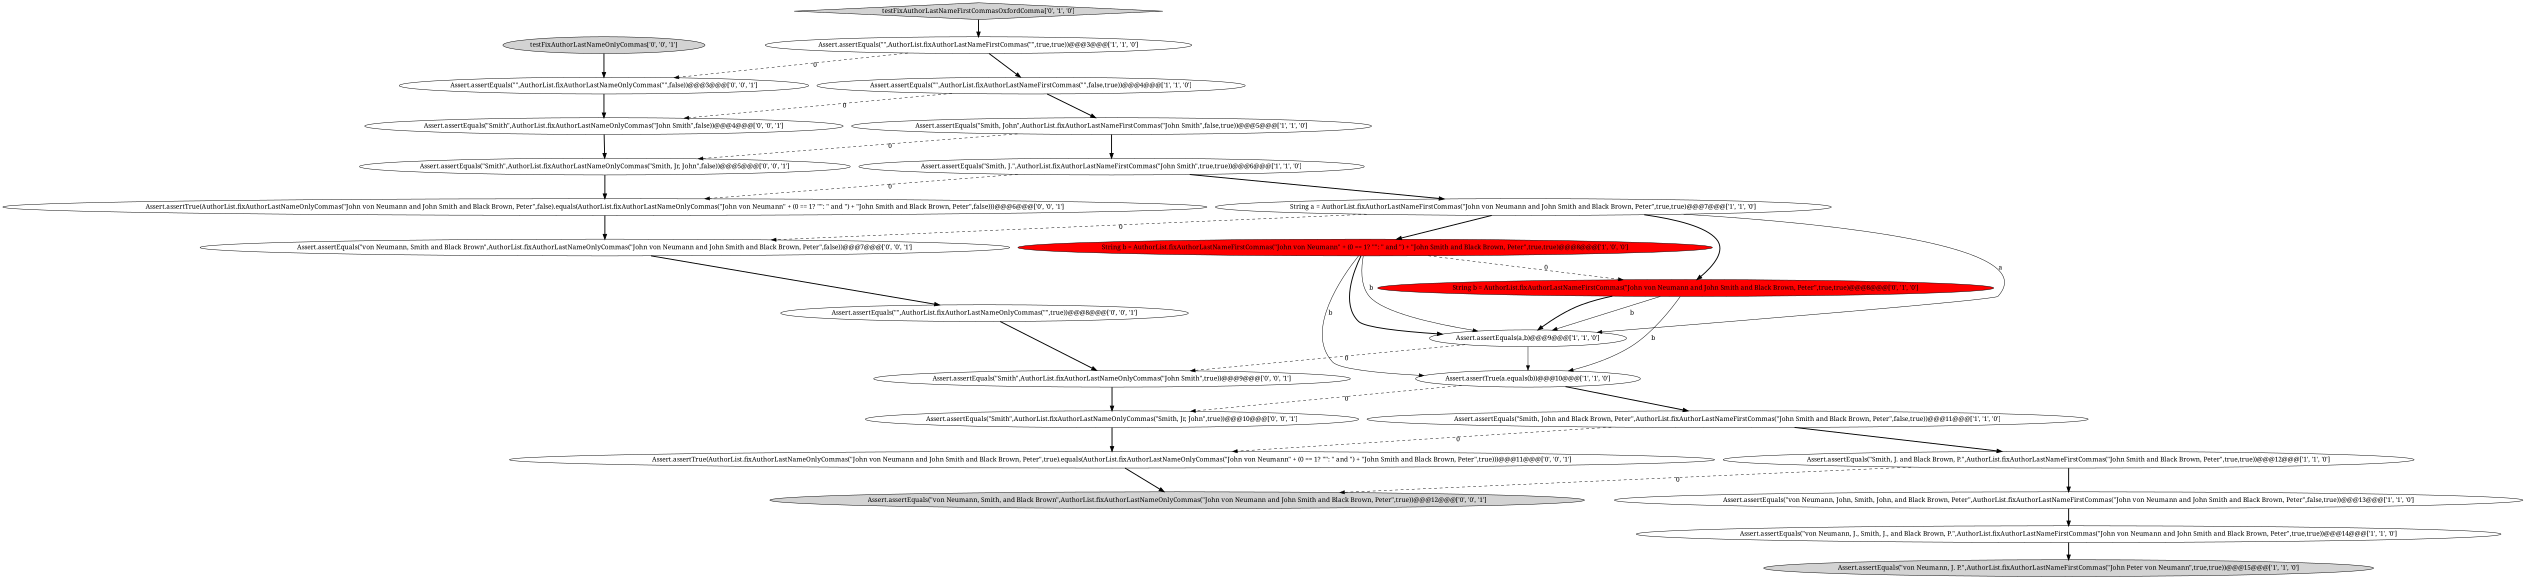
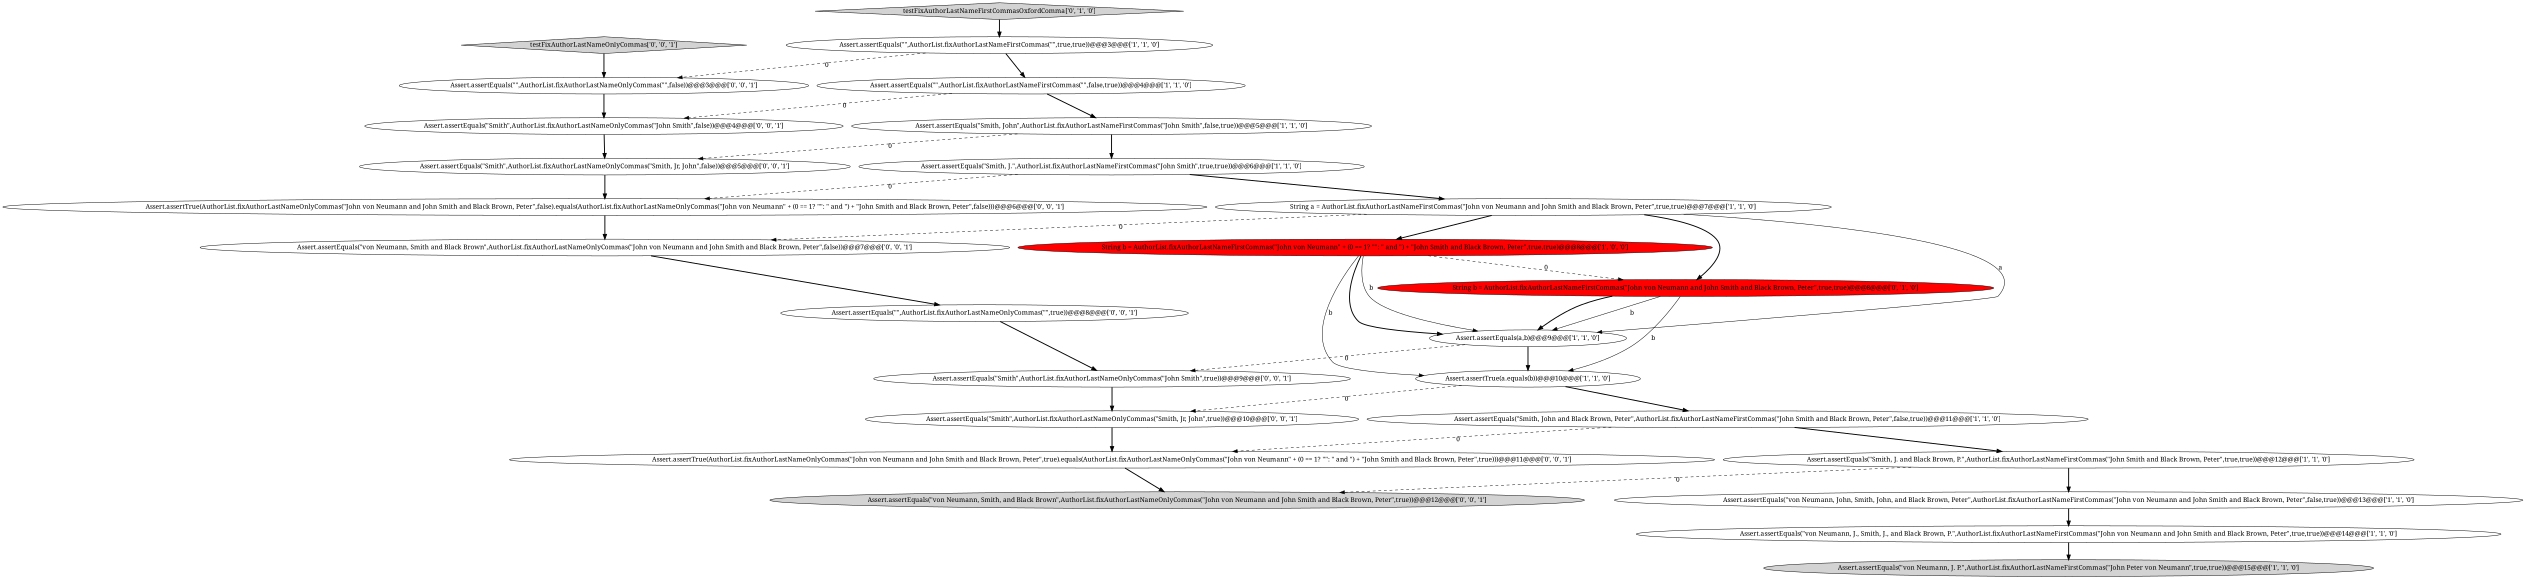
(604, 45) -> (604, 45)
(1528, 356) -> (1528, 356)
